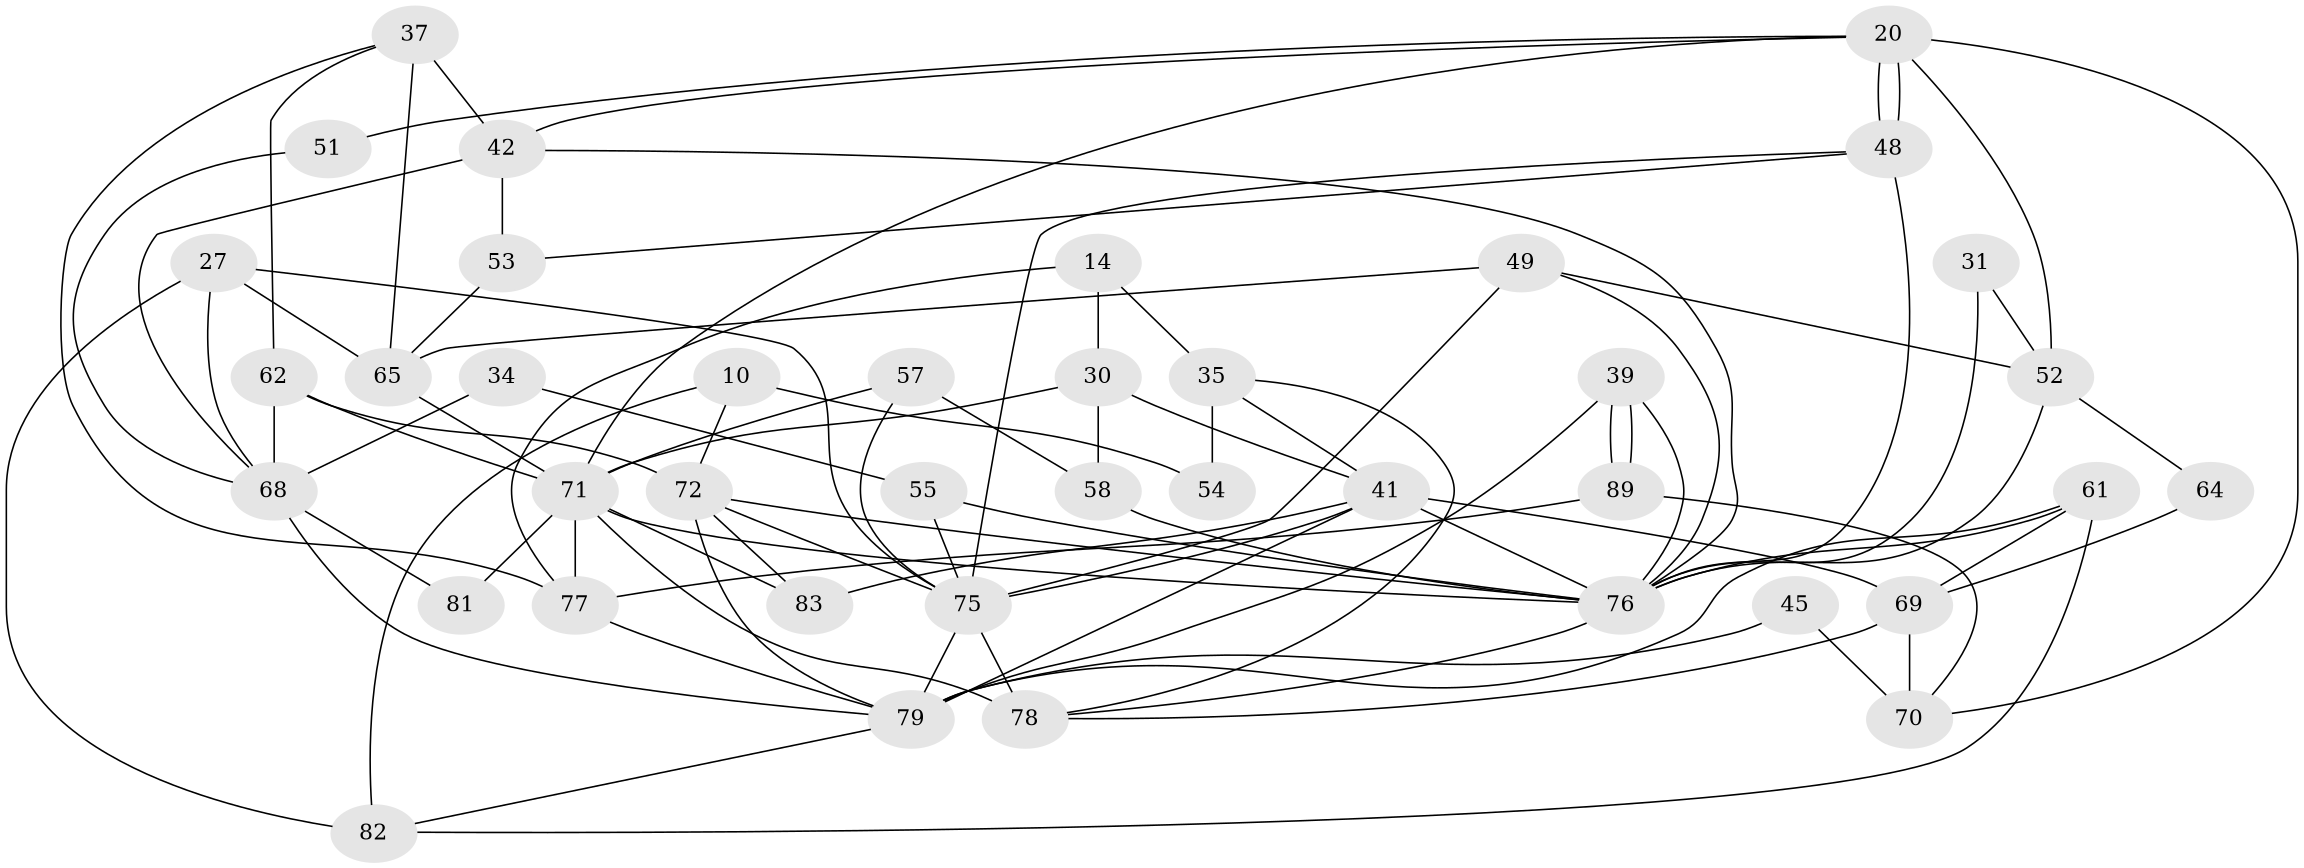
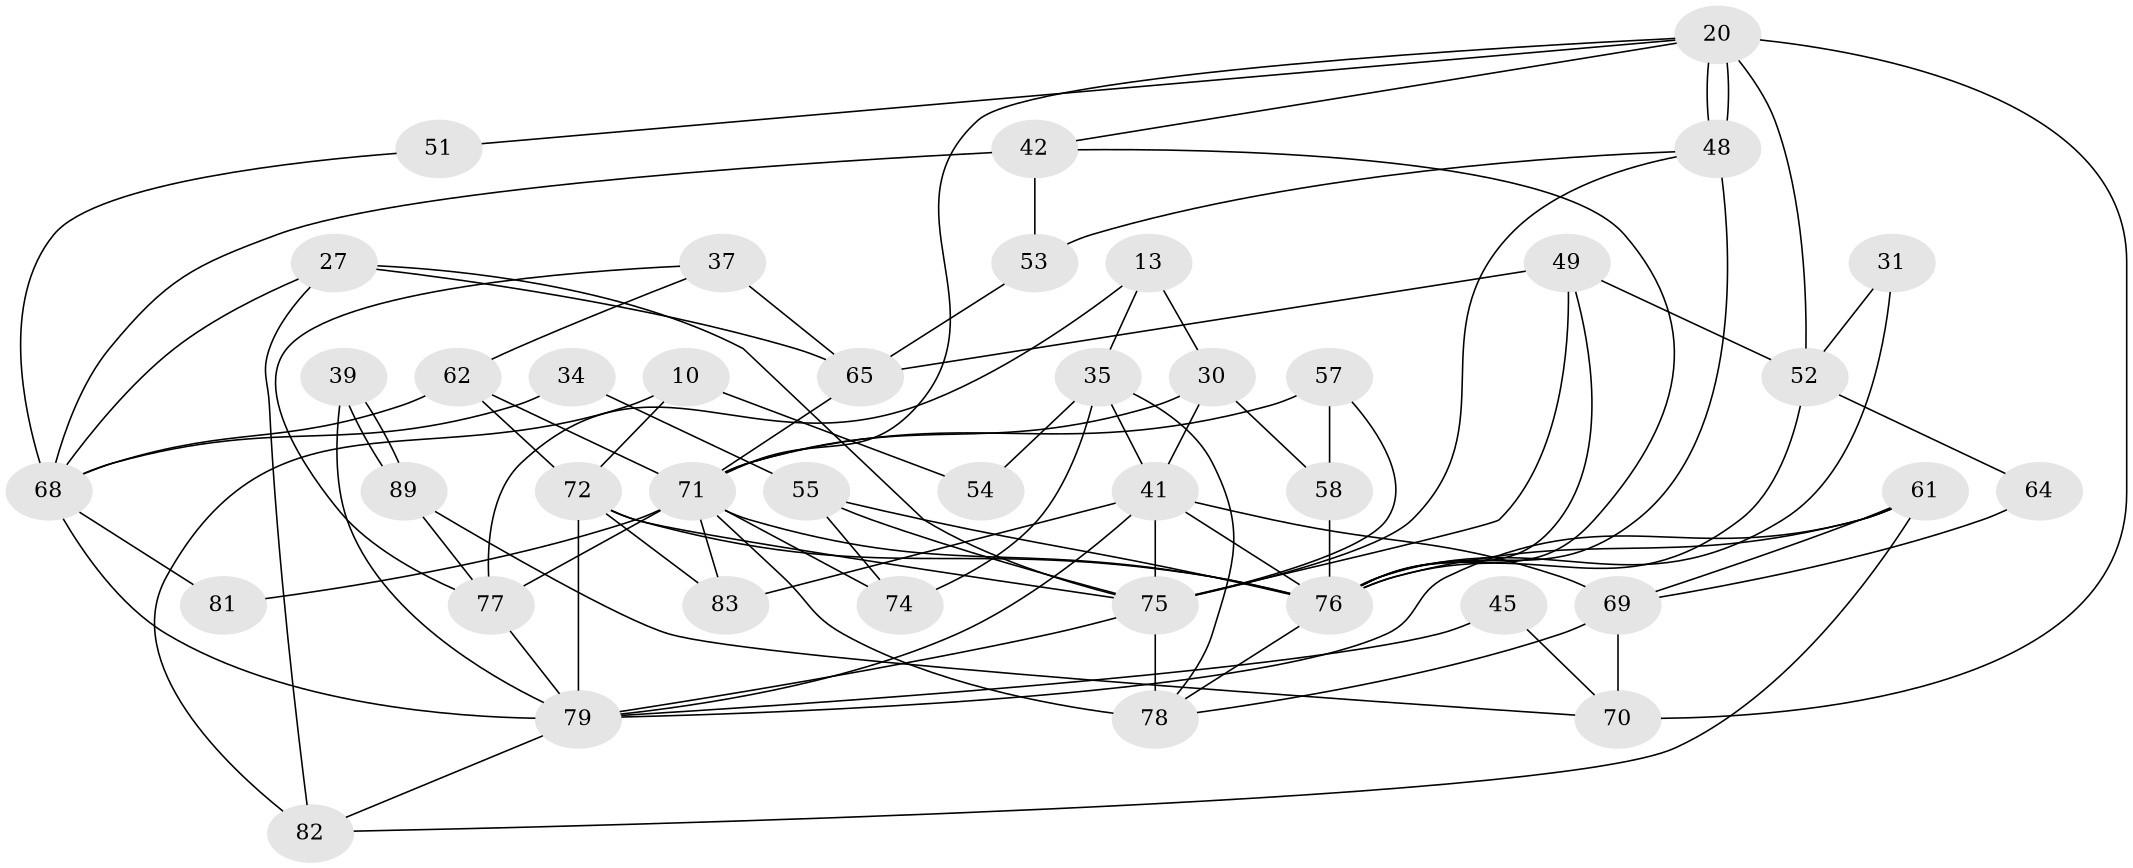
(459, 92) -> none
(1098, 263) -> (1149, 263)
(1684, 486) -> none
none -> (900, 605)
